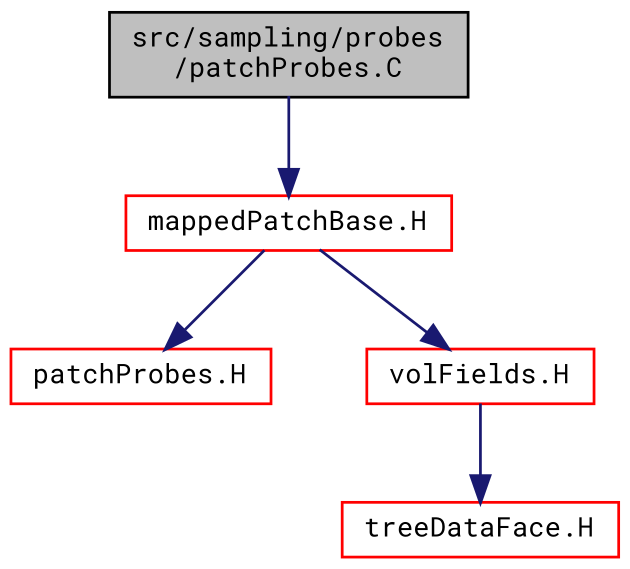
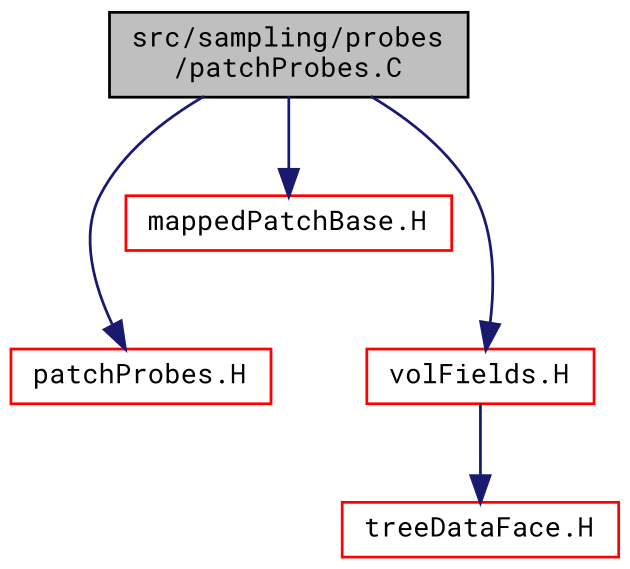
(225, 290) -> (103, 190)
(373, 291) -> (471, 189)
